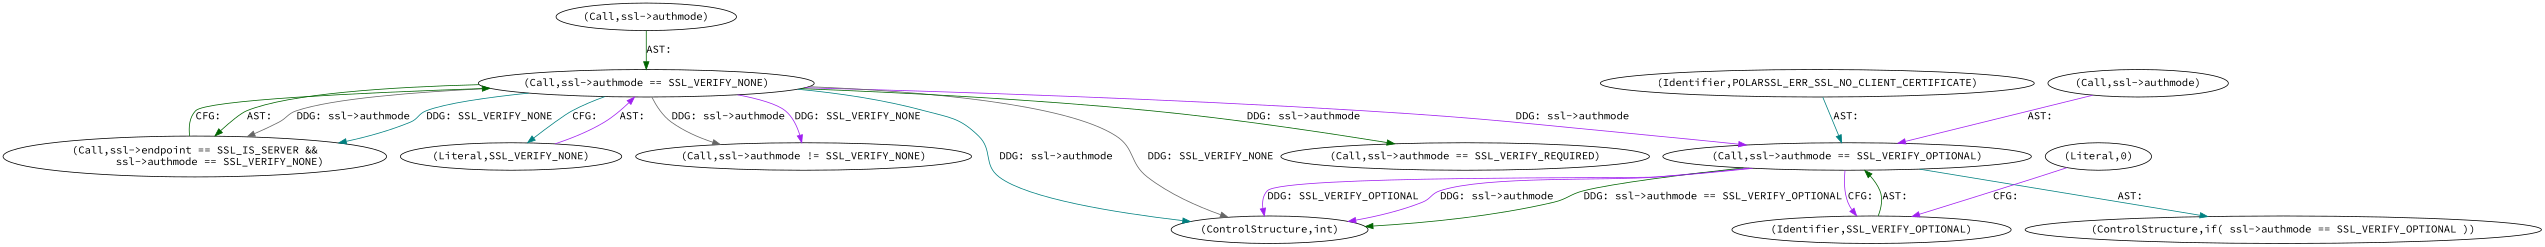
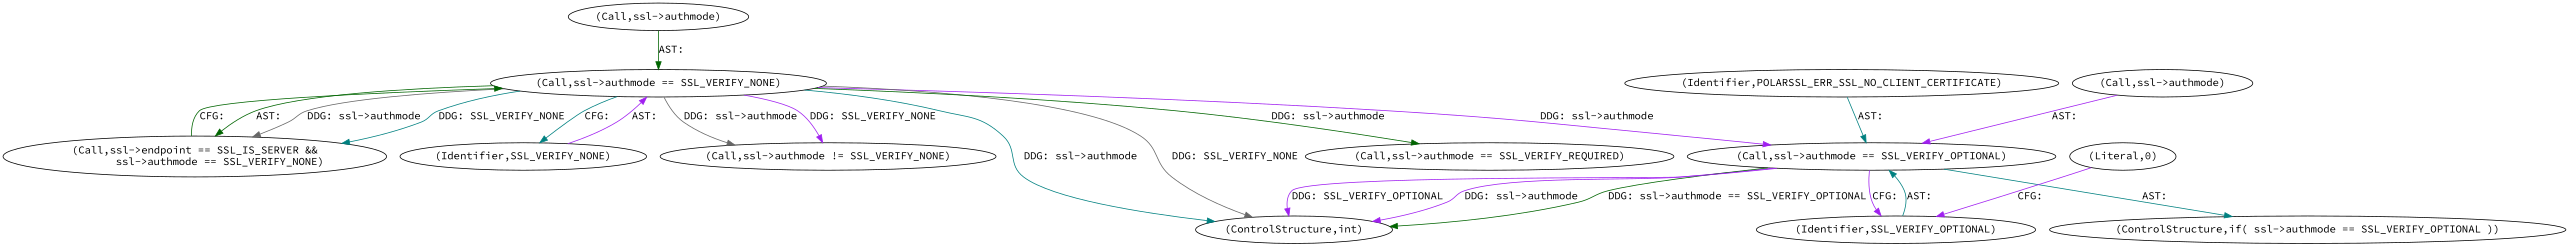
(511, 156) -> (523, 156)
(1881, 195) -> (1905, 195)
